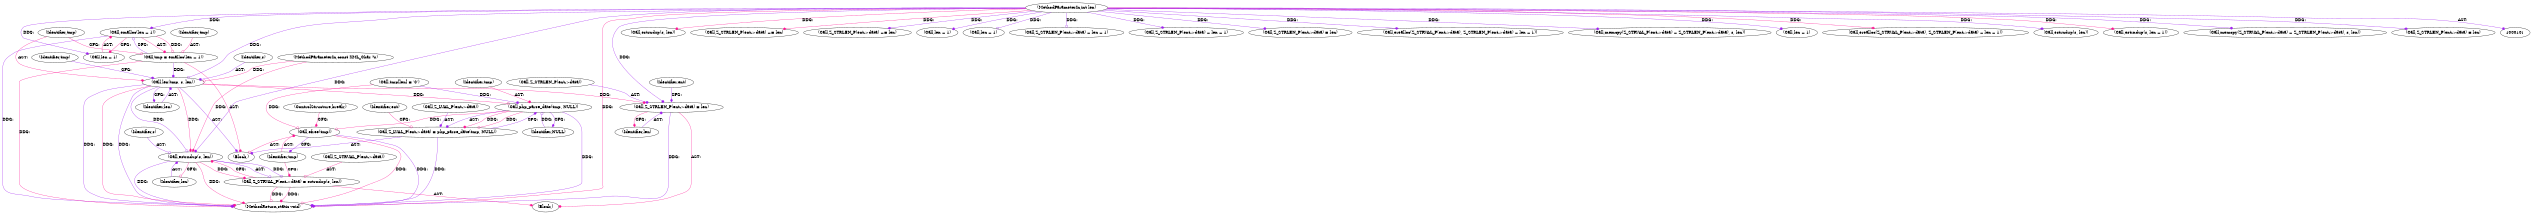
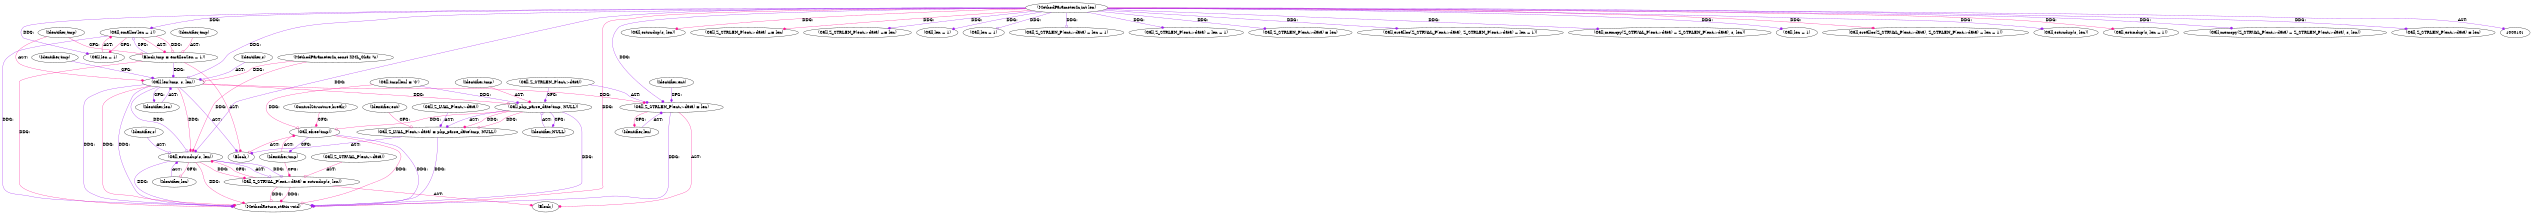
(174, 58) -> (174, 58)
(548, 120) -> (548, 120)
(513, 124) -> (547, 94)
